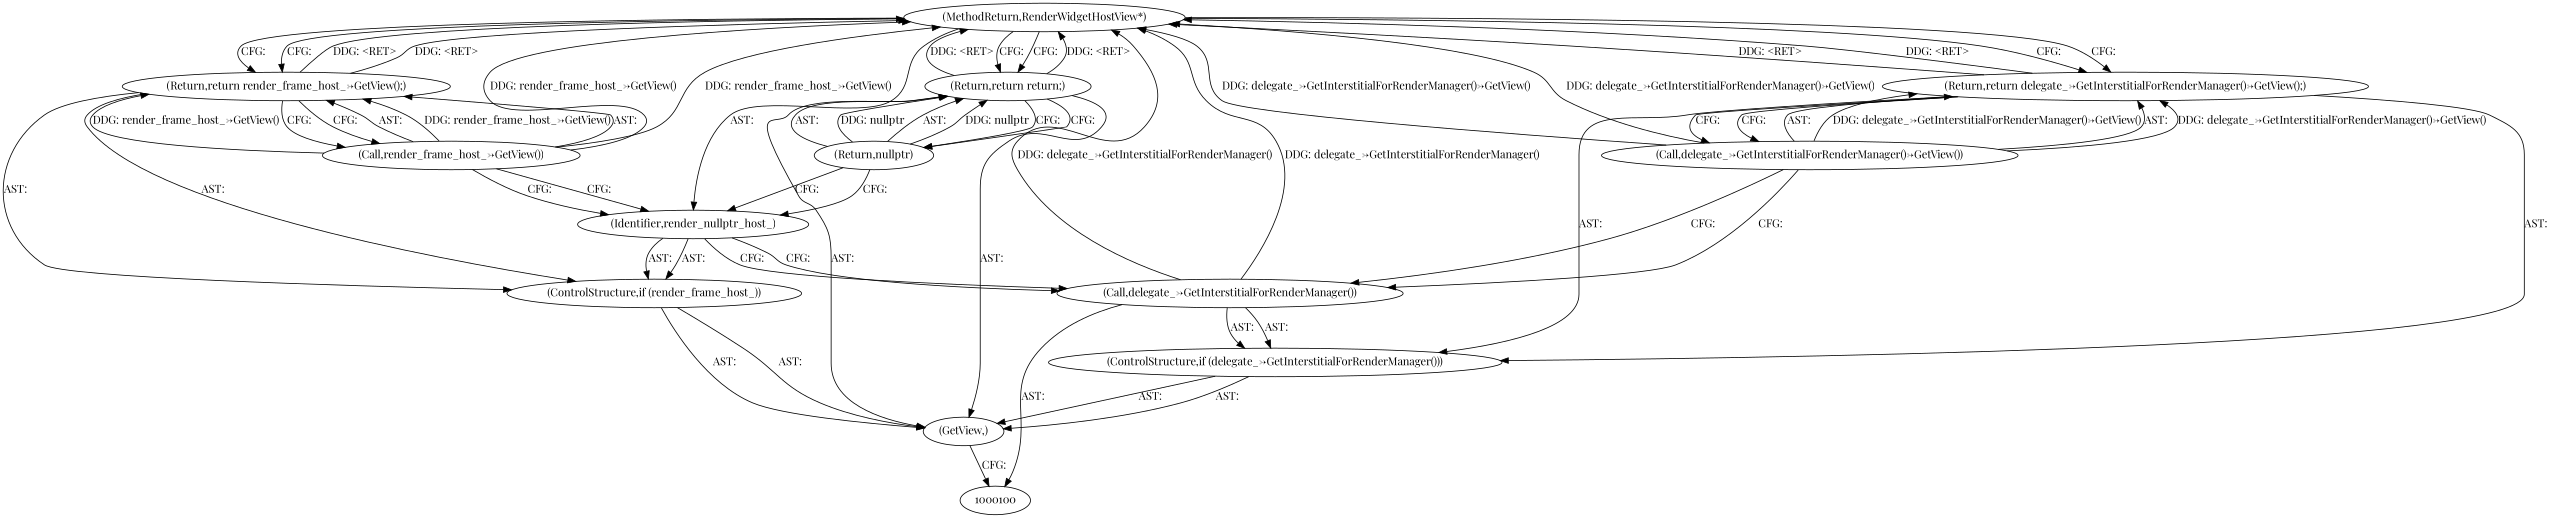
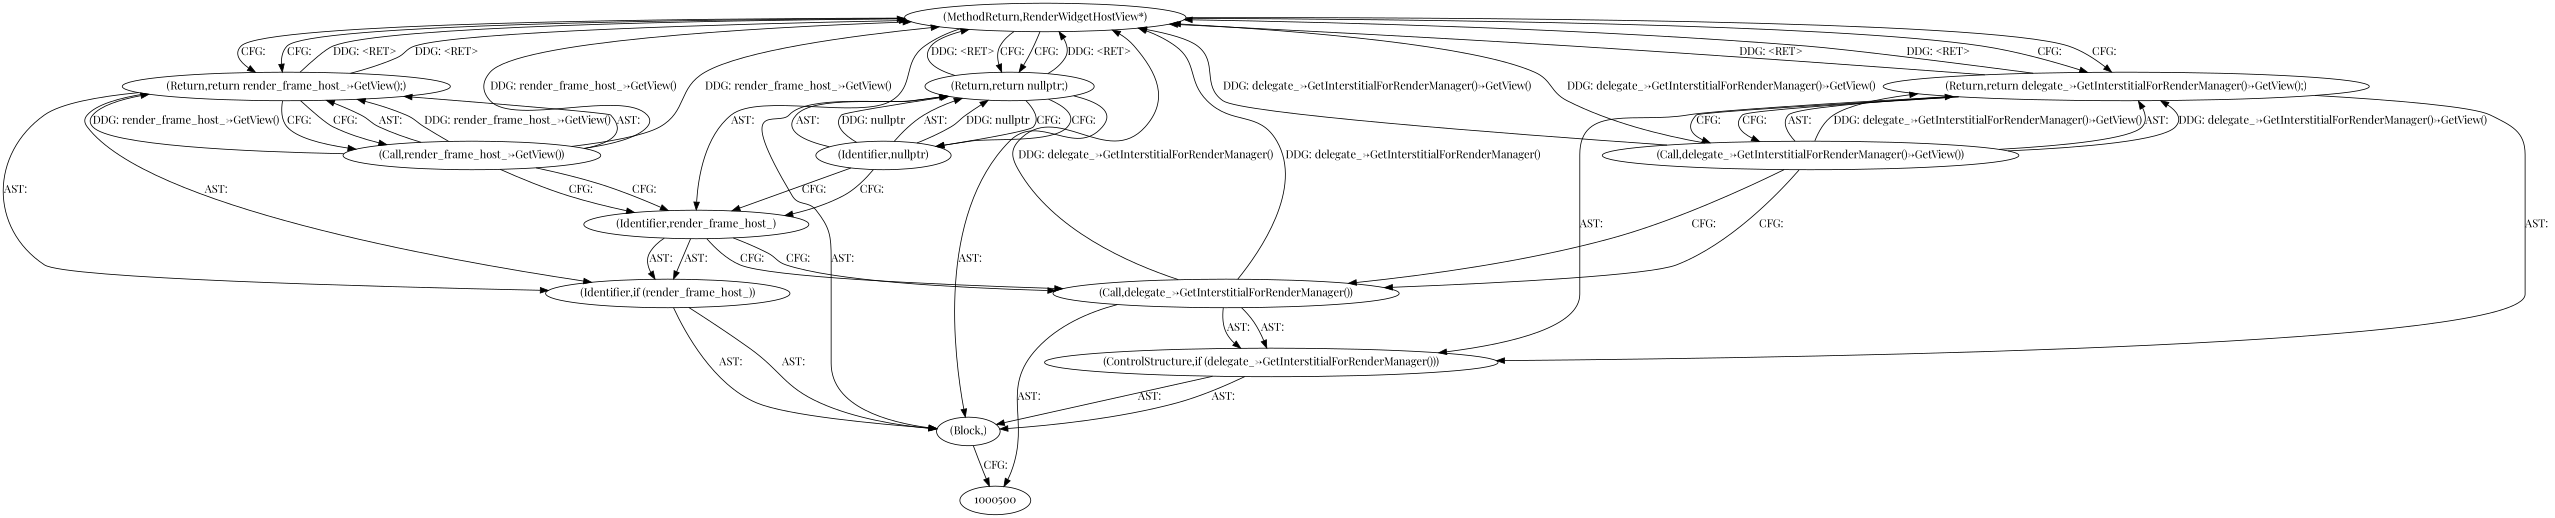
(1008, 86) -> (1010, 86)
(874, 155) -> (883, 155)
(693, 224) -> (696, 224)
(654, 293) -> (668, 293)
(964, 431) -> (968, 431)
(995, 500) -> (995, 500)
